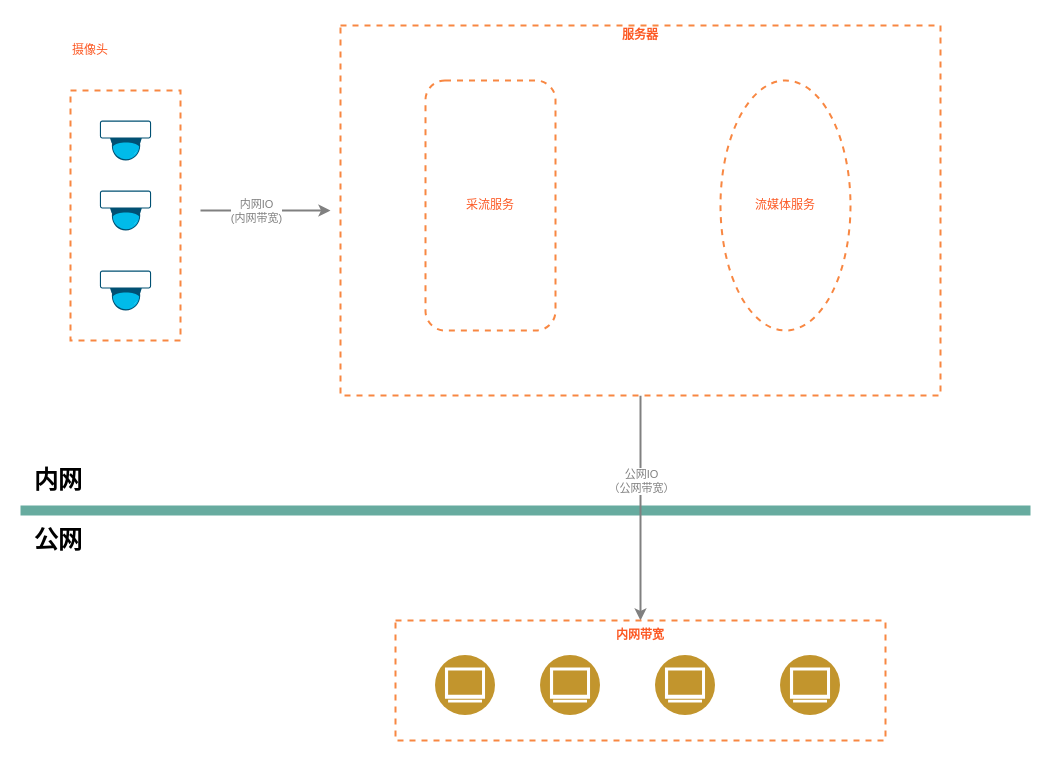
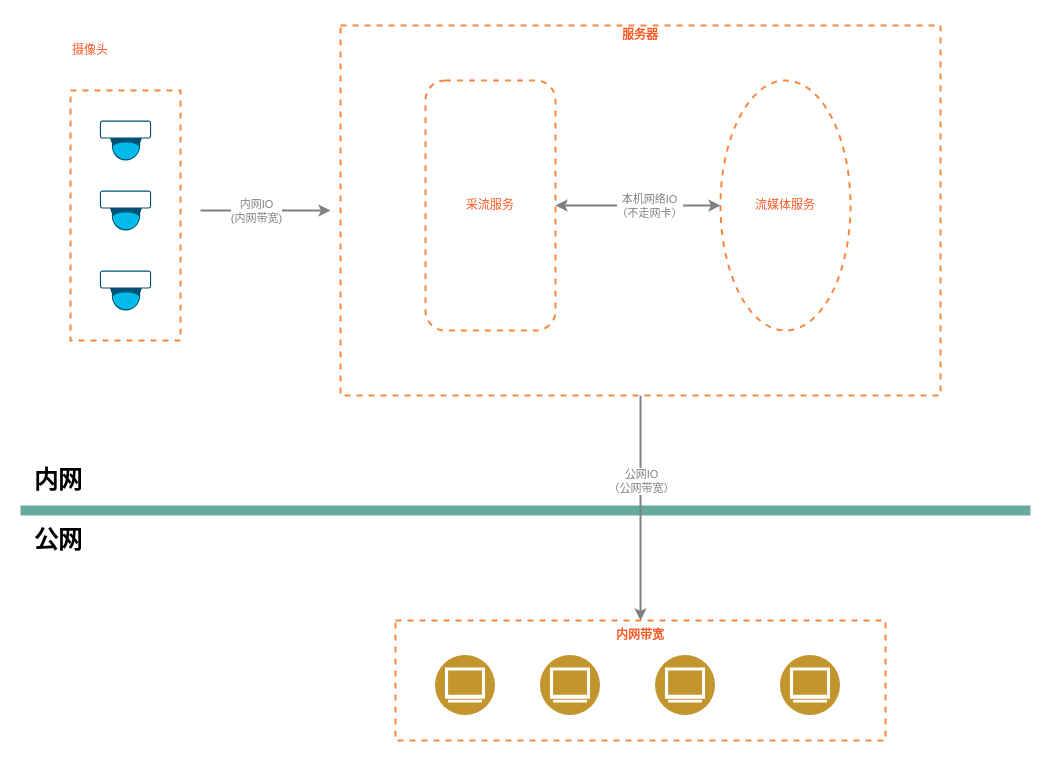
none -> (638, 206)
